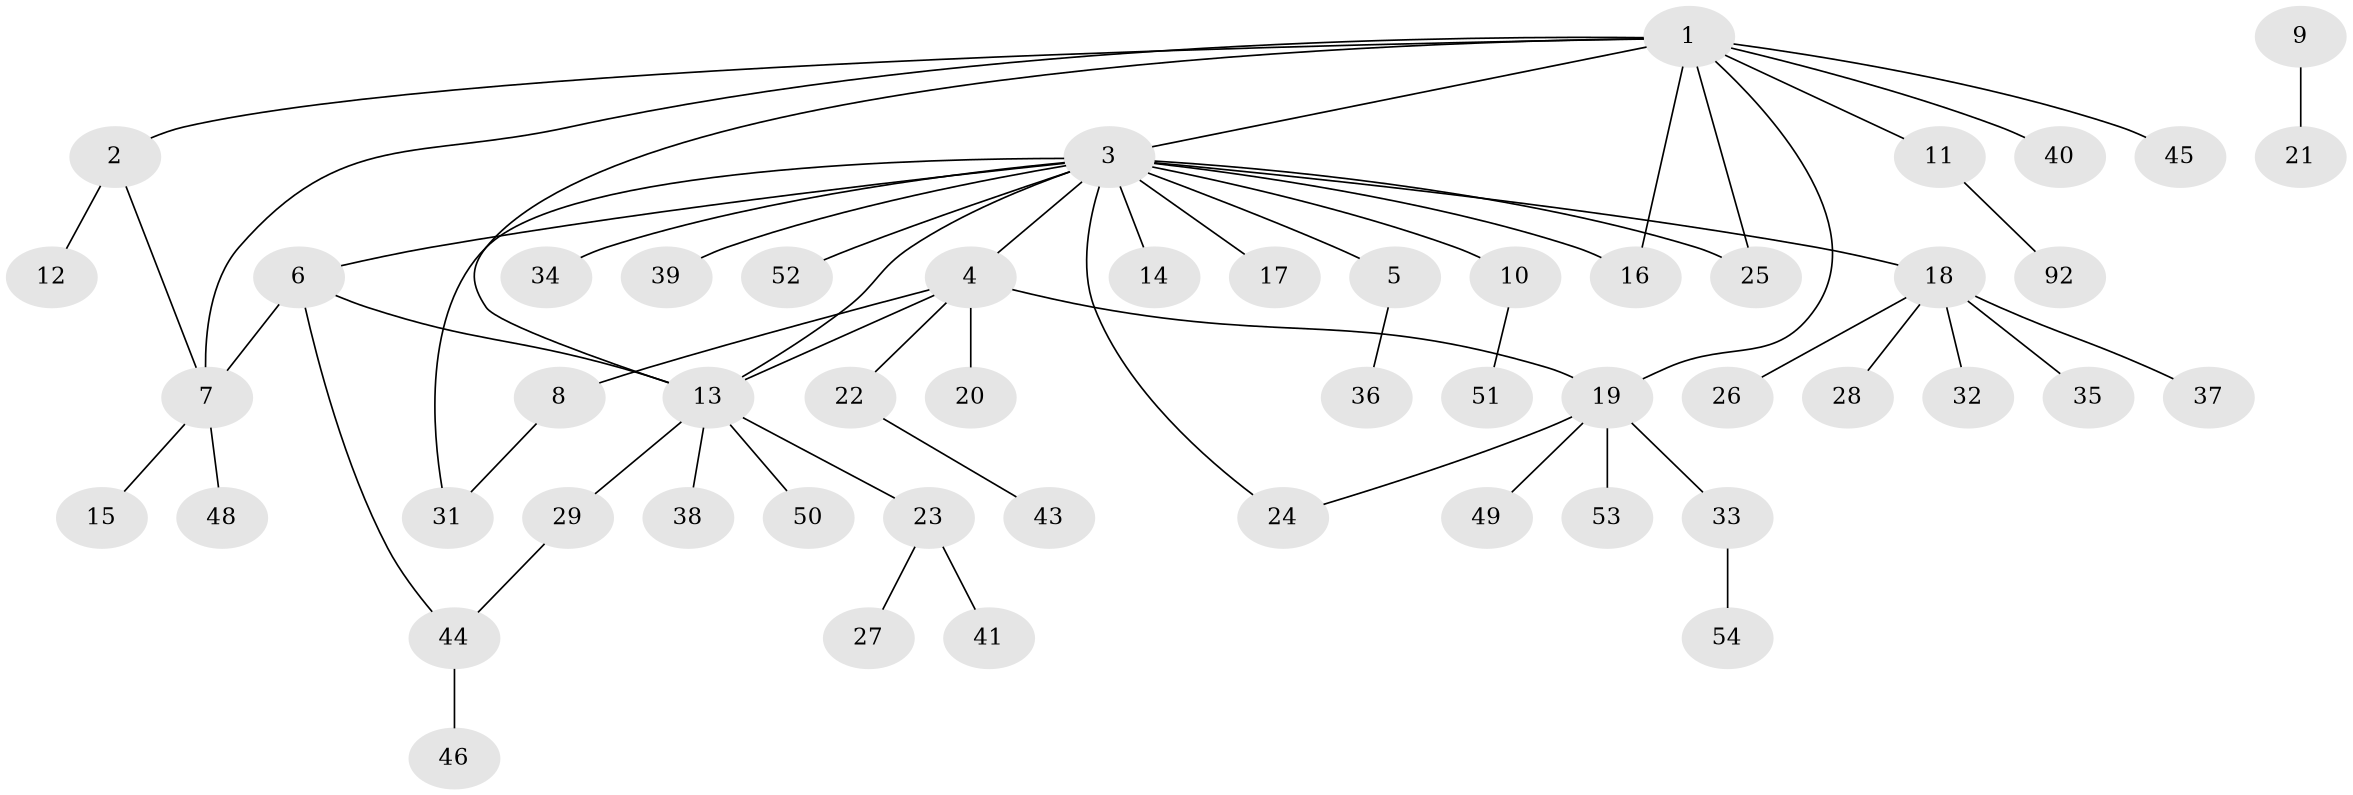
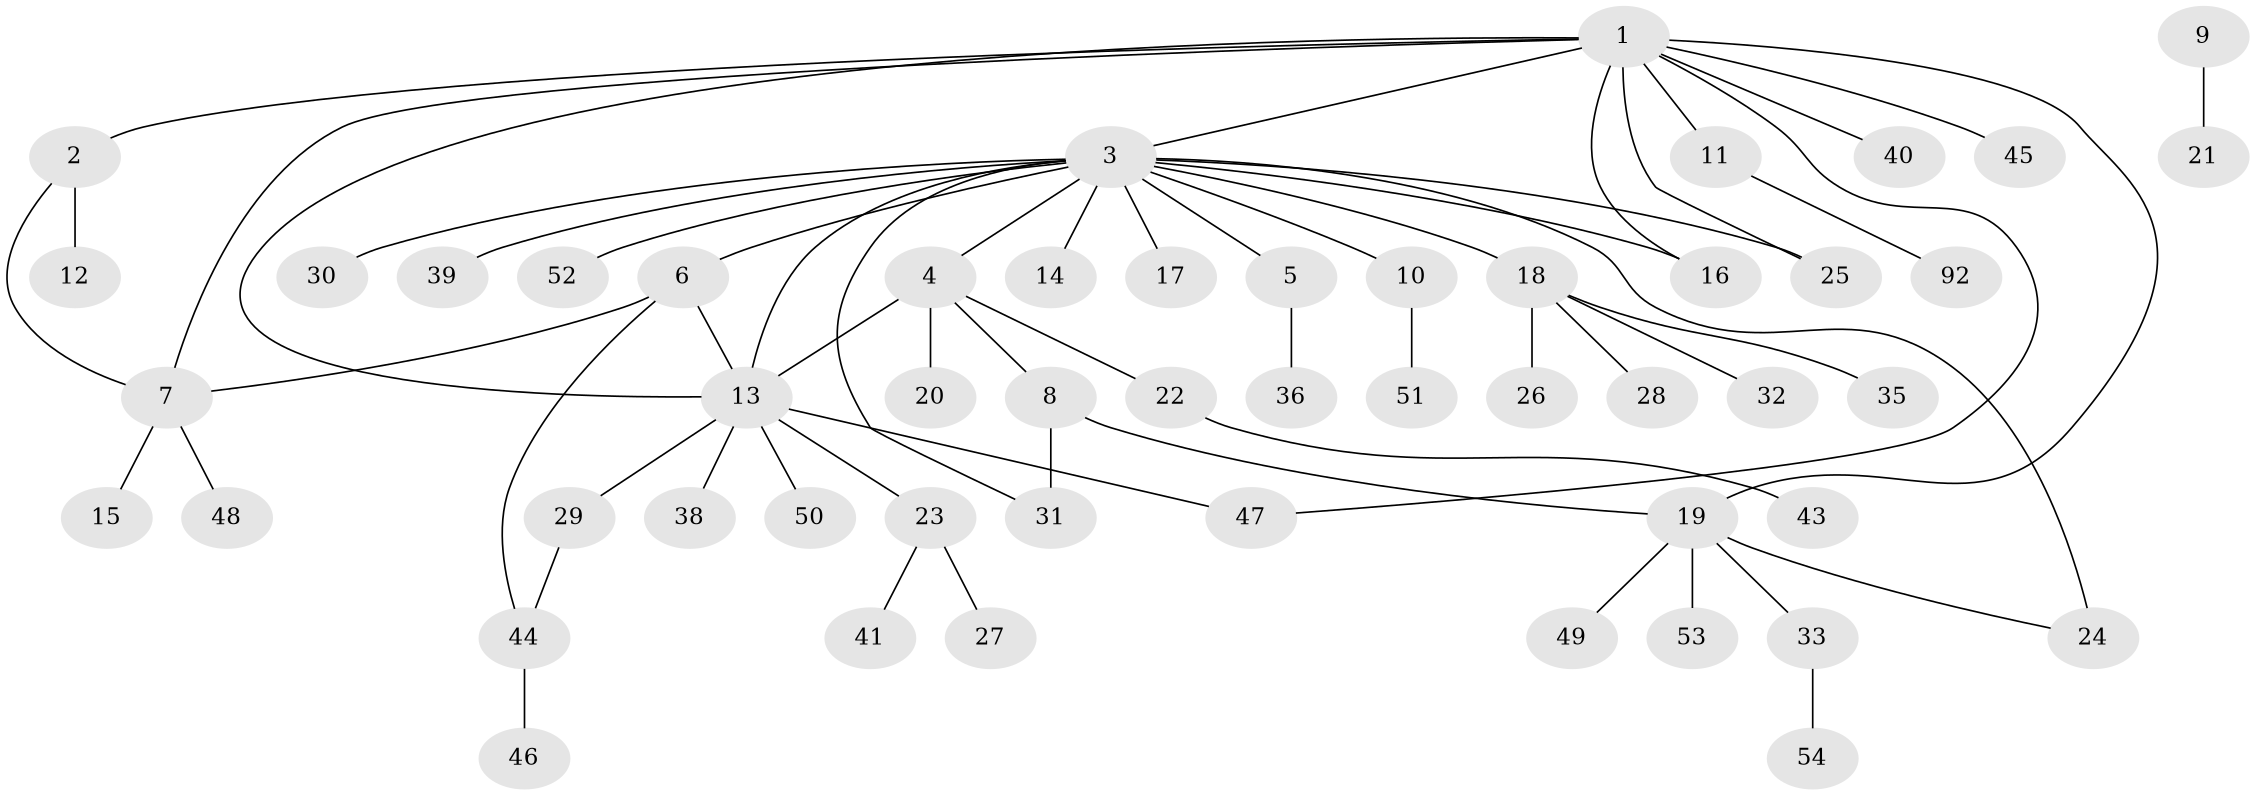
(546, 277) -> (322, 277)
(1294, 328) -> (1363, 483)
(2209, 398) -> none
none -> (1251, 518)
